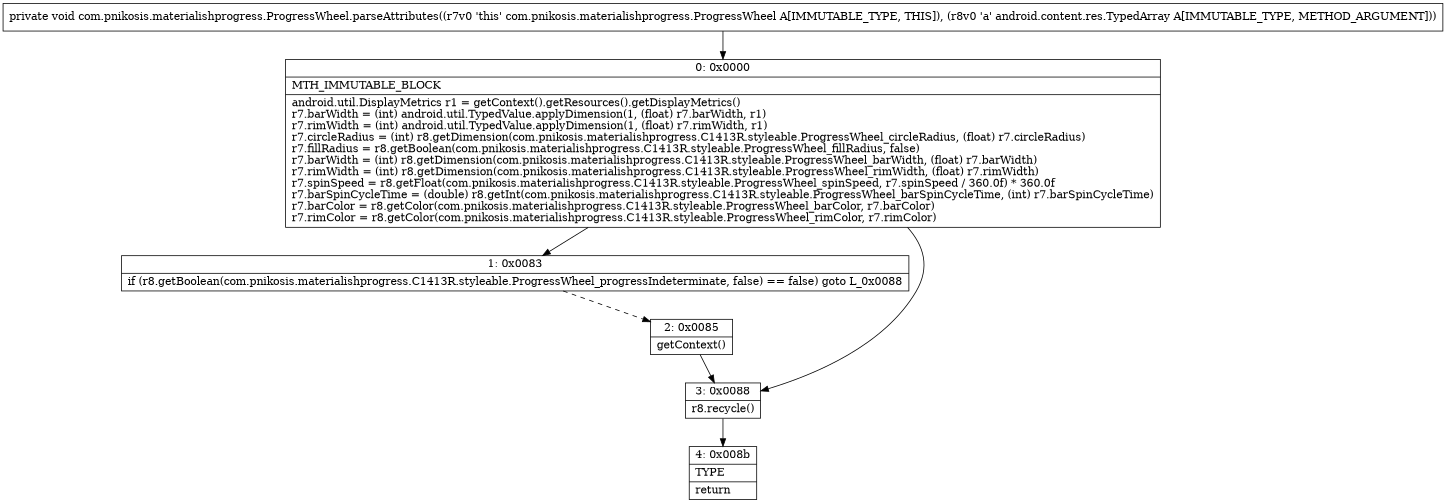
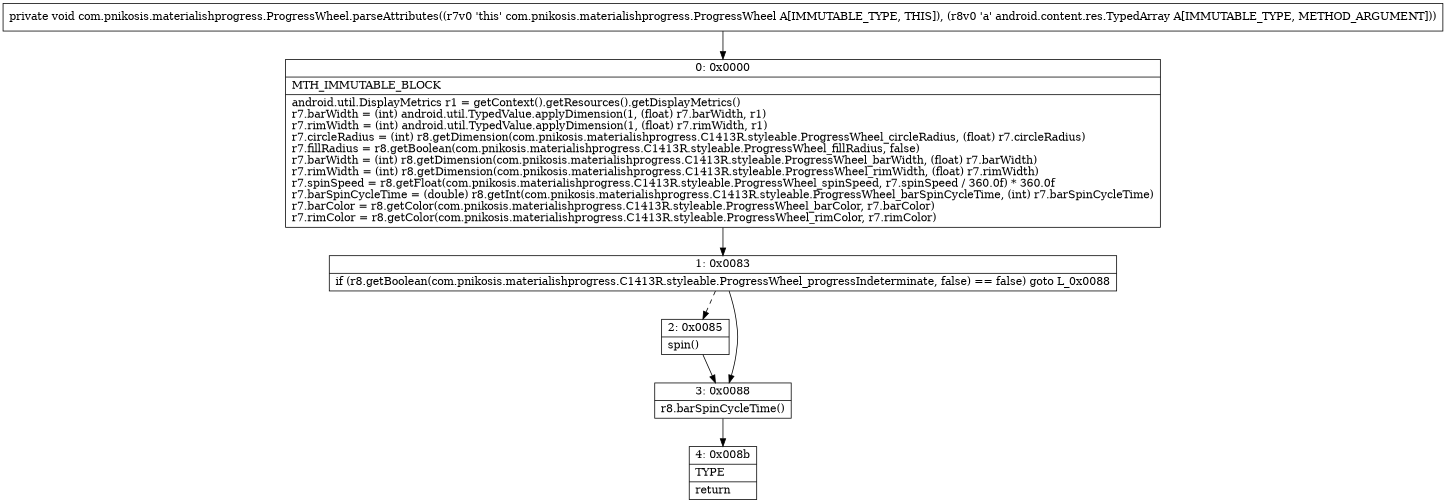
(880, 333) -> (738, 333)
(692, 345) -> (683, 345)
(723, 409) -> (723, 409)
